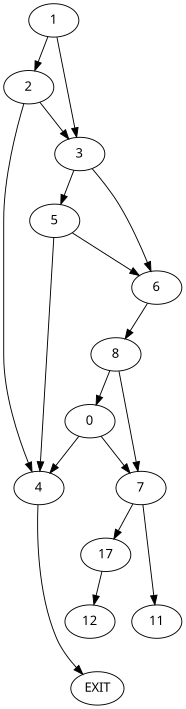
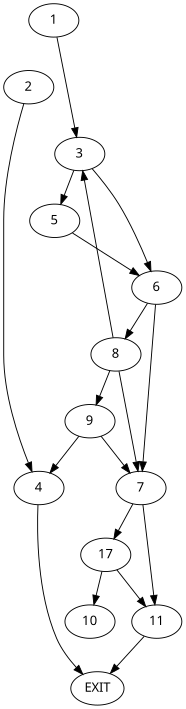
(43, 49) -> none
(51, 117) -> (99, 259)
(47, 349) -> none
none -> (149, 383)
(90, 421) -> (90, 421)
none -> (128, 585)
(90, 622) -> (90, 622)
none -> (131, 651)
